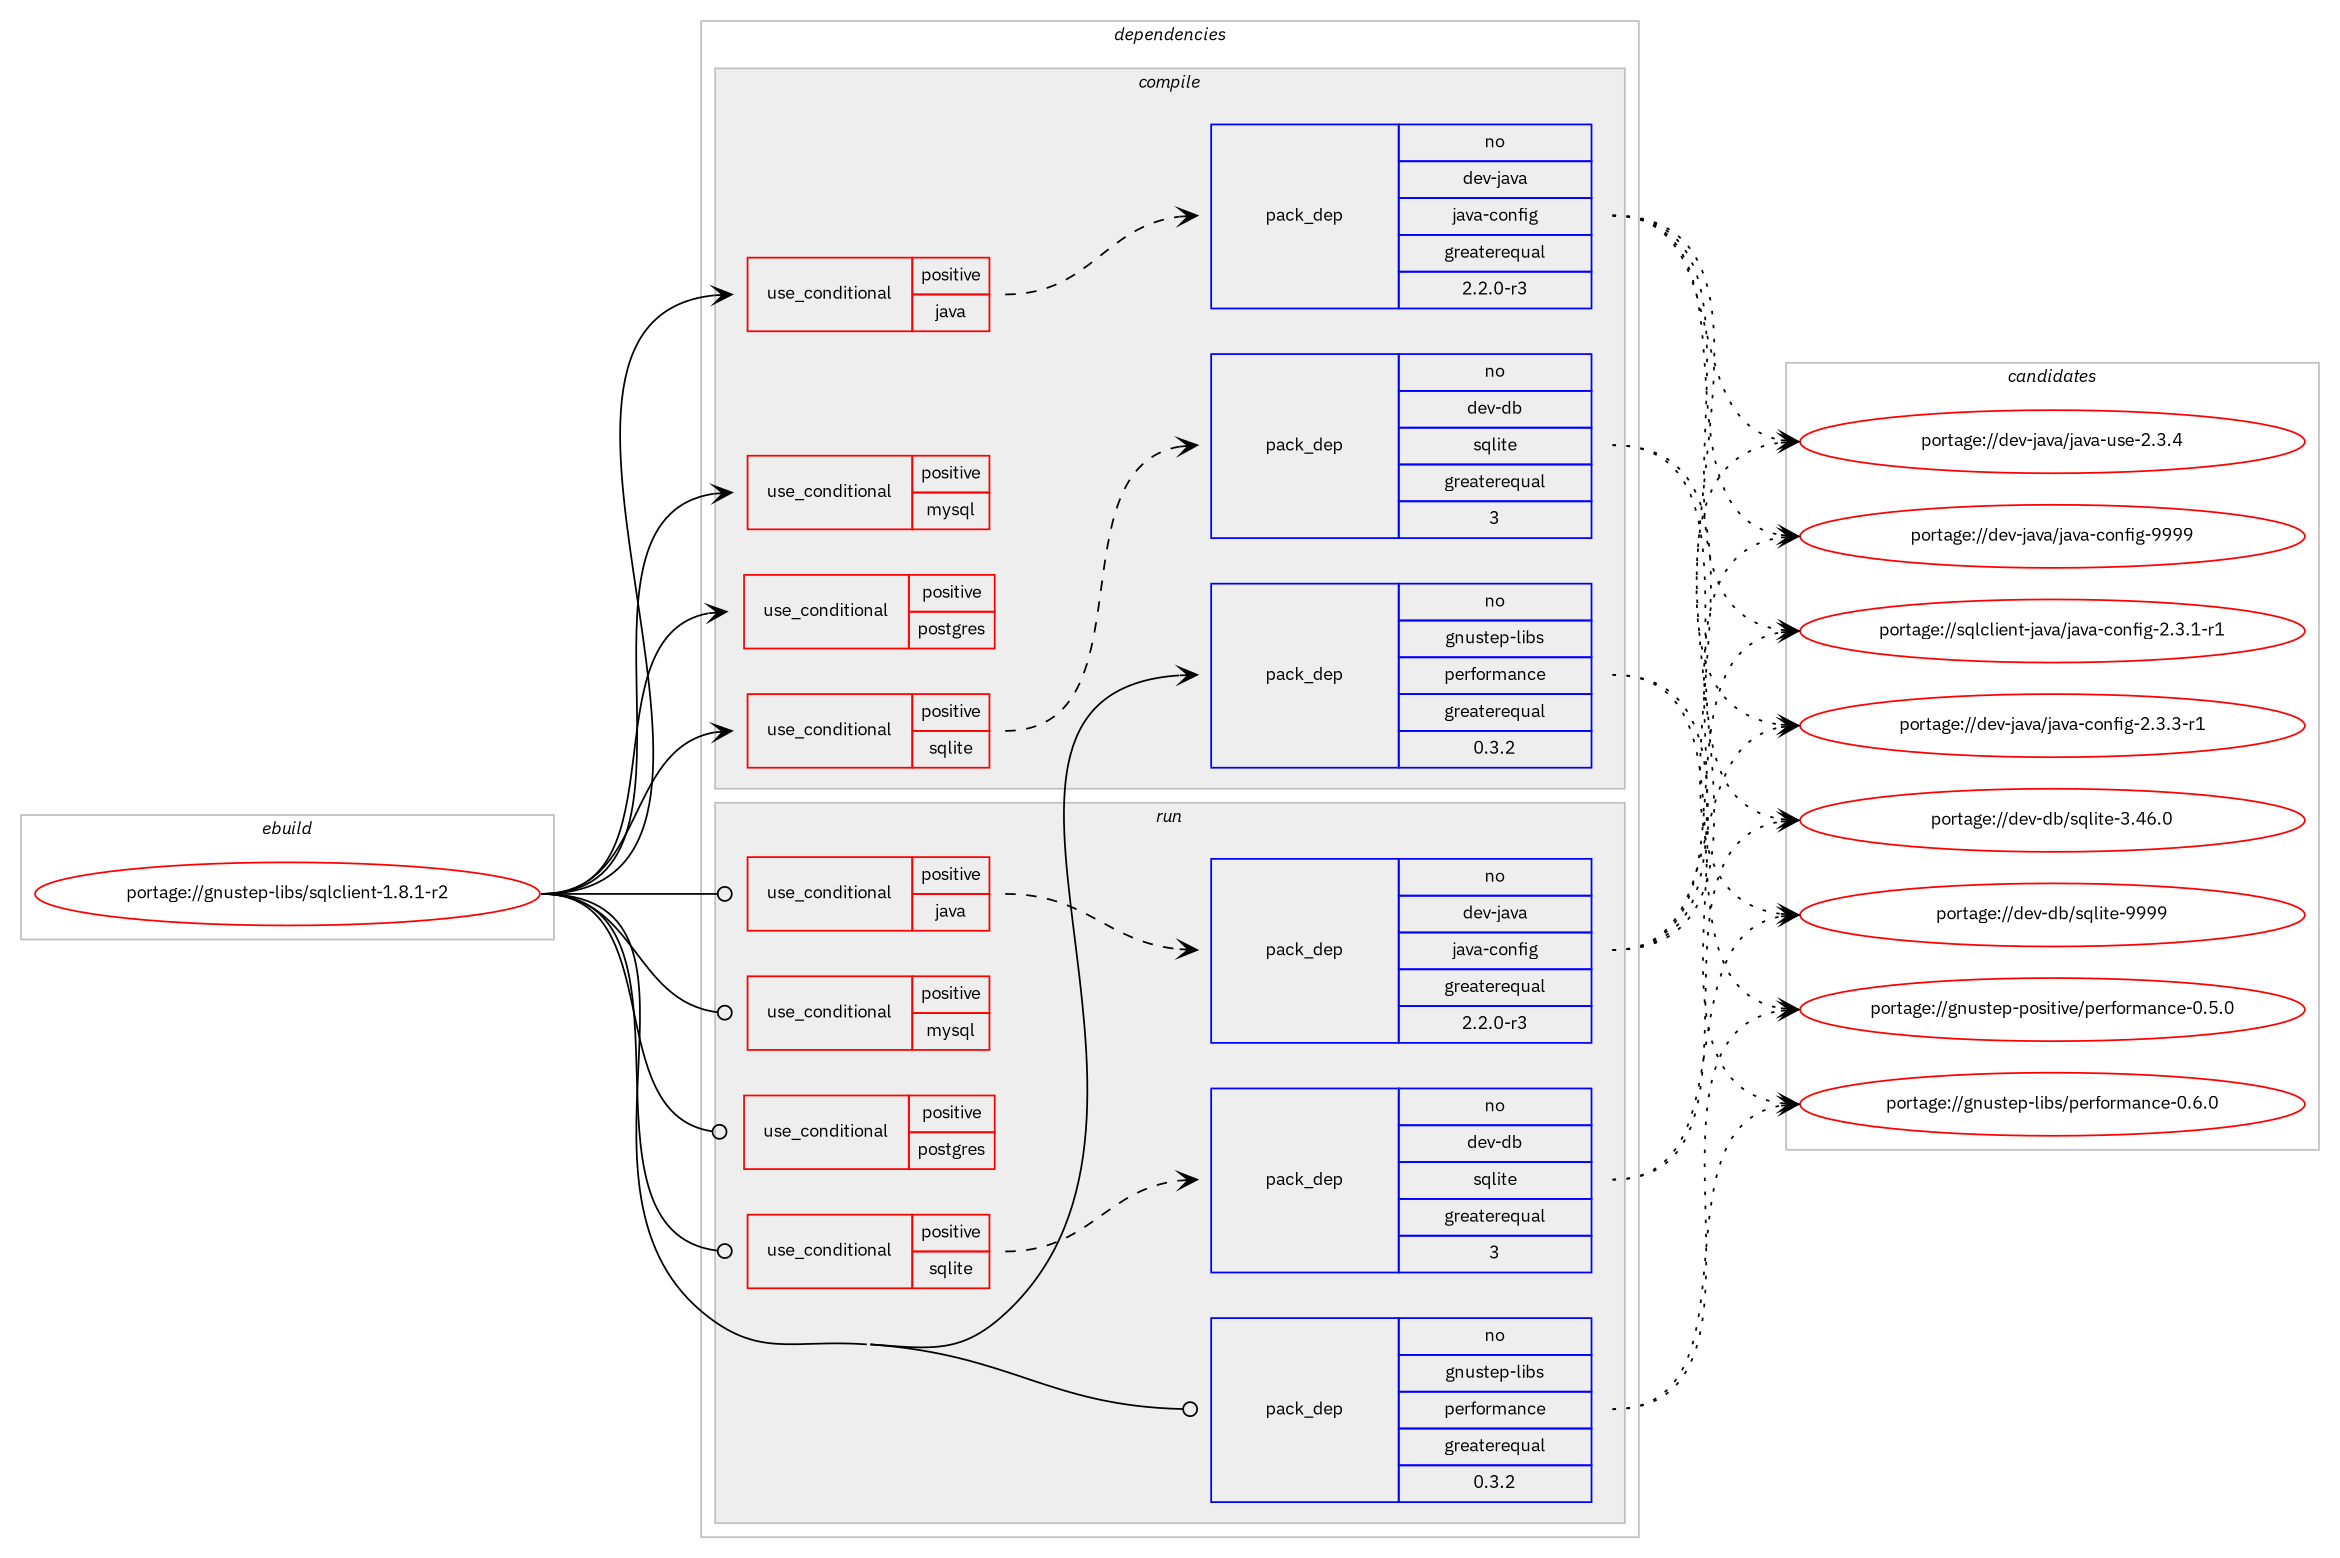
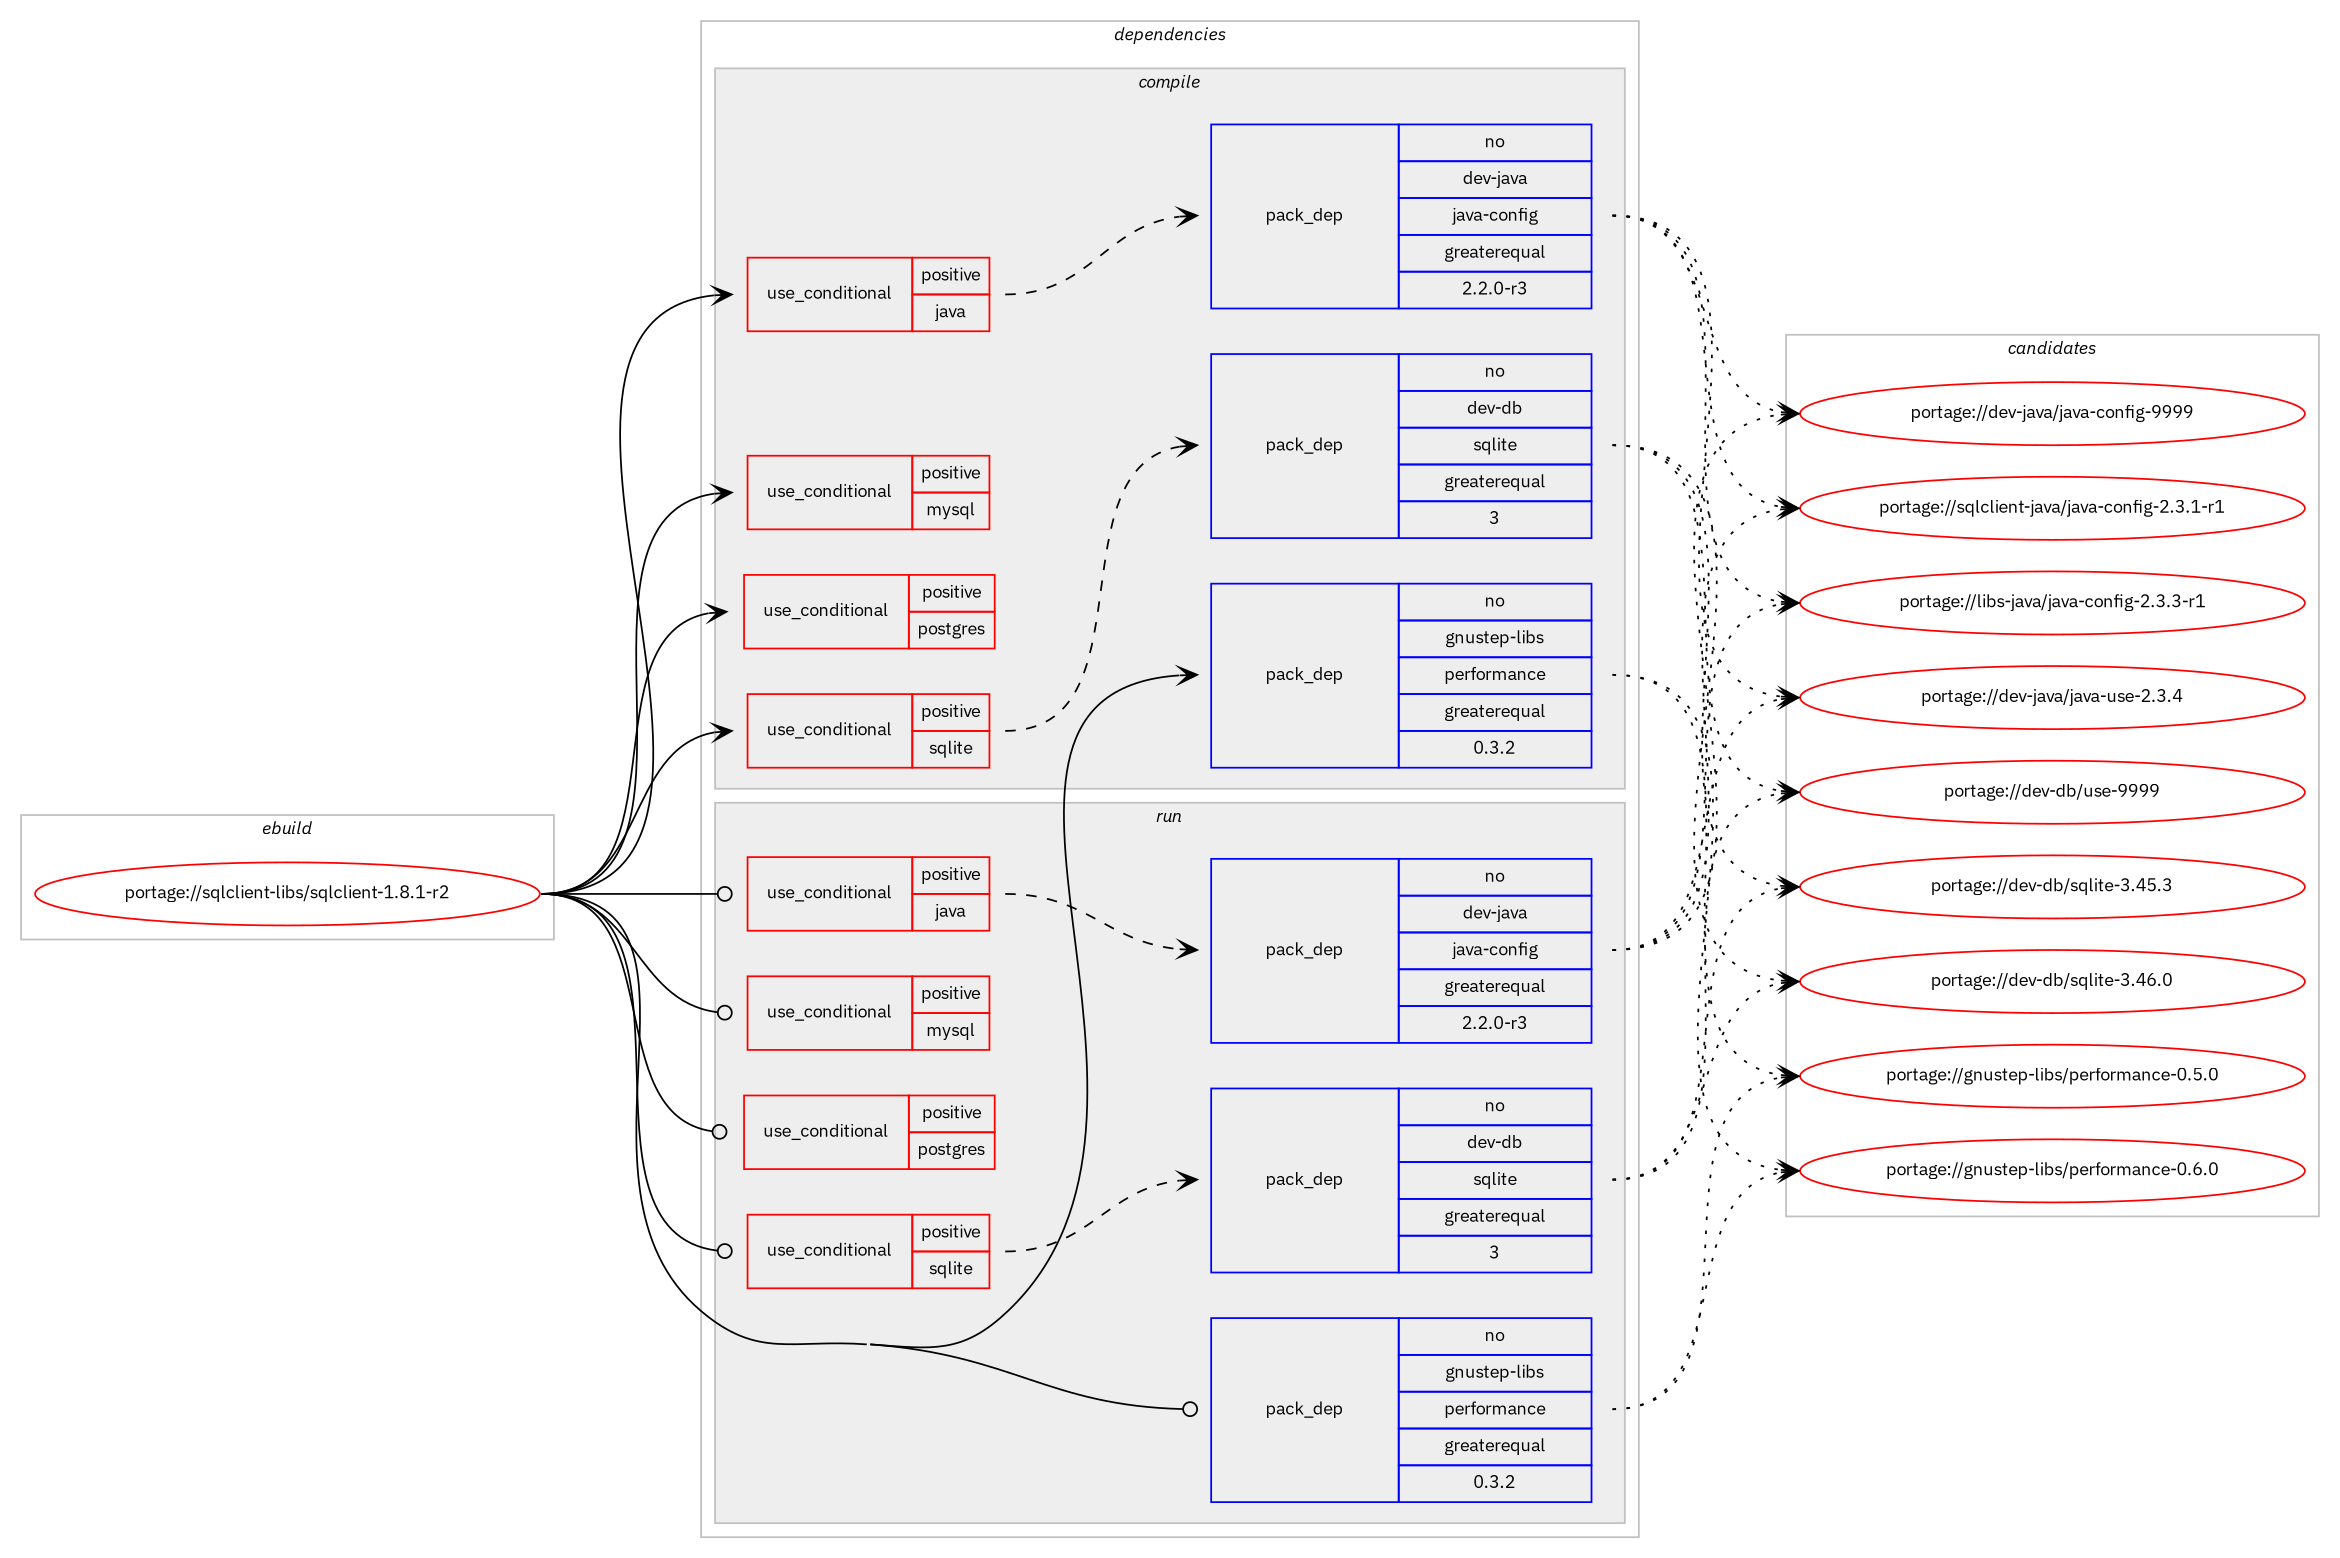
(2053, 726) -> (2053, 603)
none -> (2053, 887)
(287, 894) -> (287, 894)
(2053, 915) -> (2053, 792)
(2053, 1010) -> (2053, 1076)
